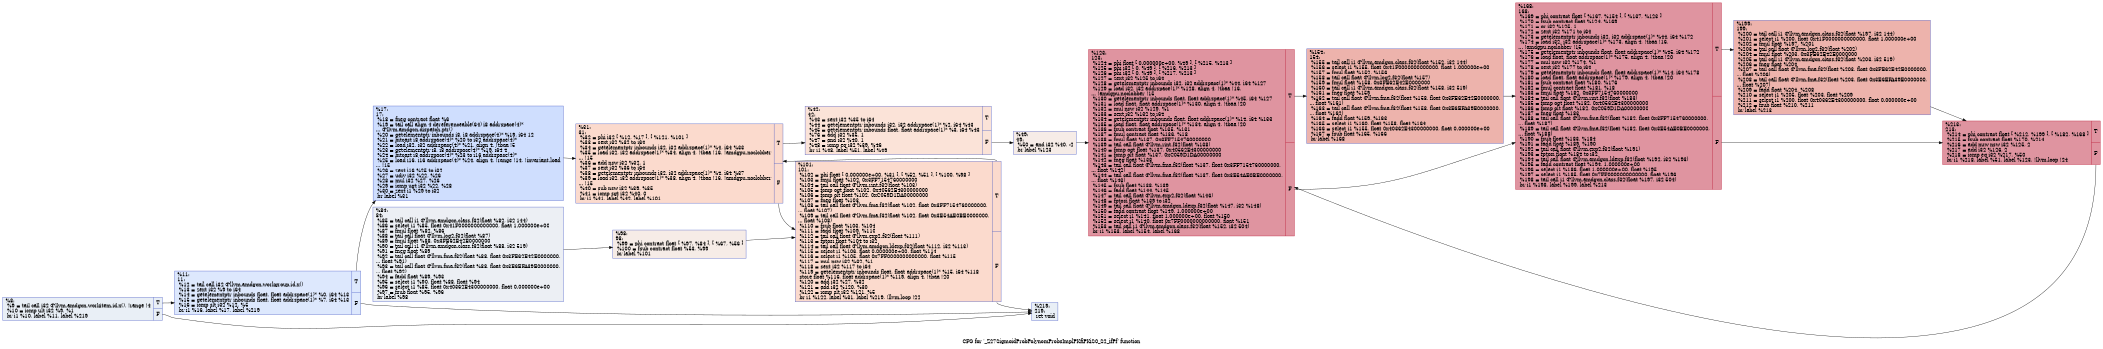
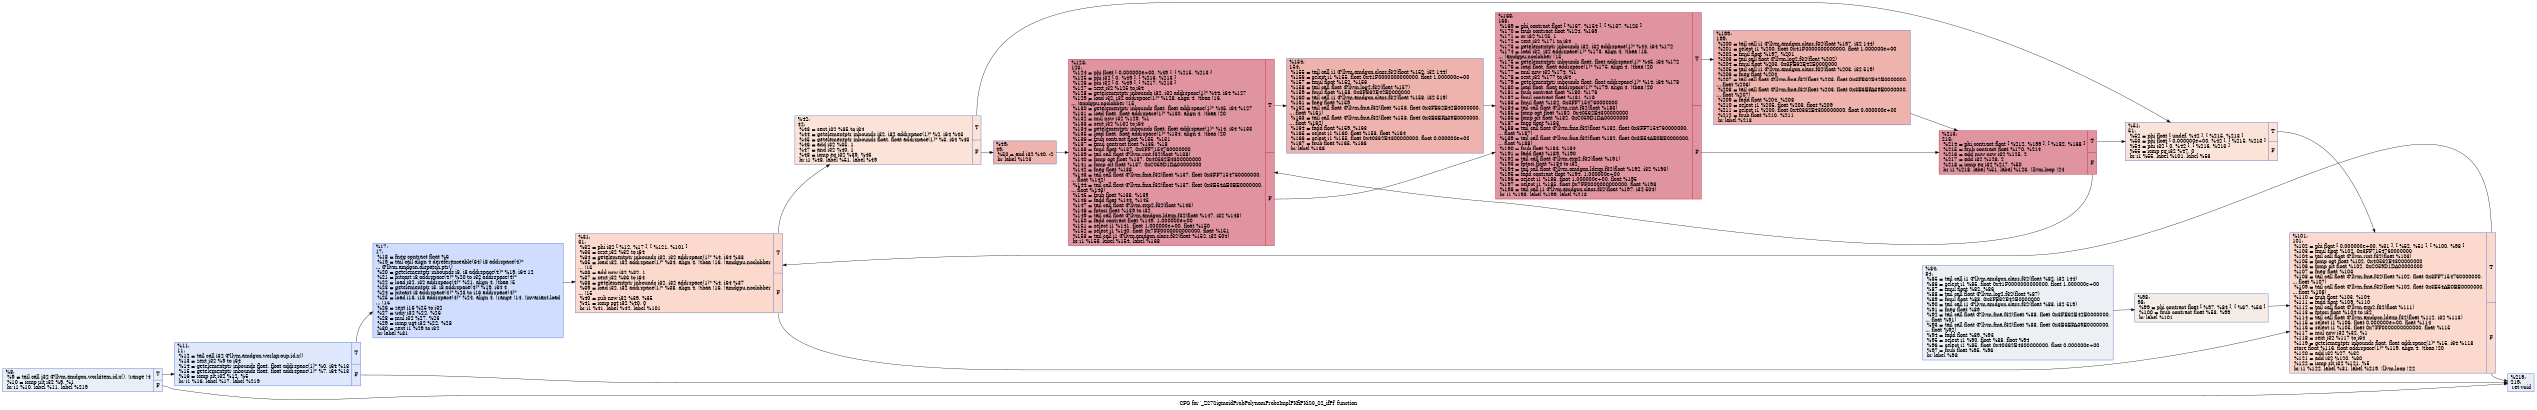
(836, 135) -> (826, 145)
none -> (2201, 142)
(1045, 143) -> (1025, 152)
